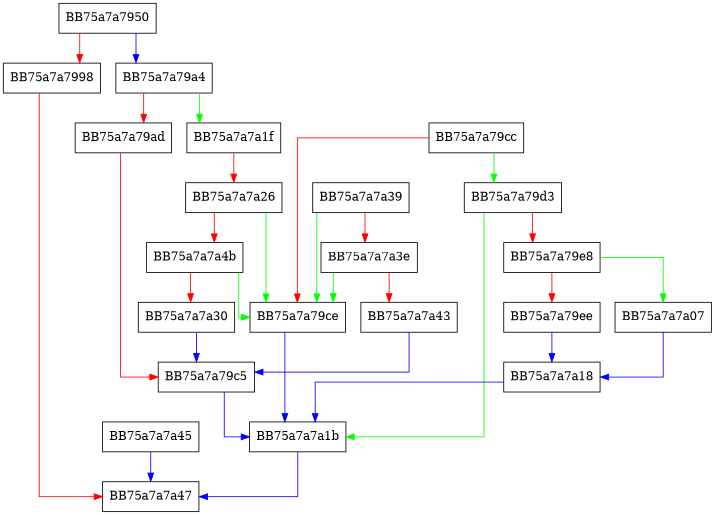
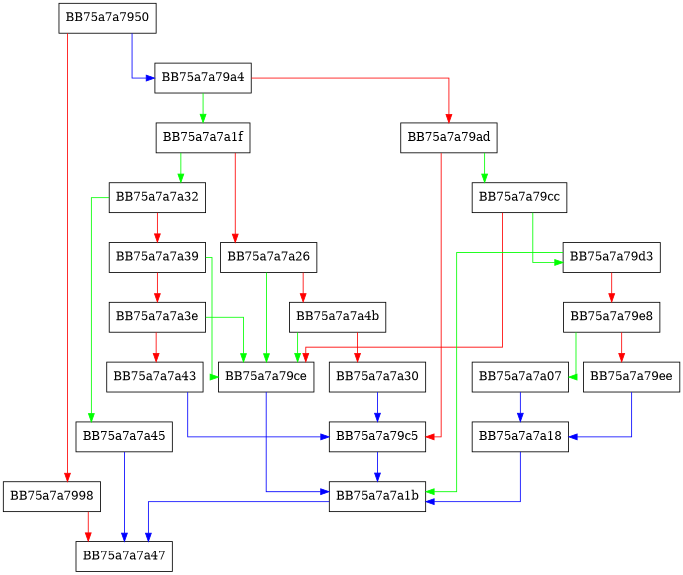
none -> (485, 164)
none -> (157, 198)
